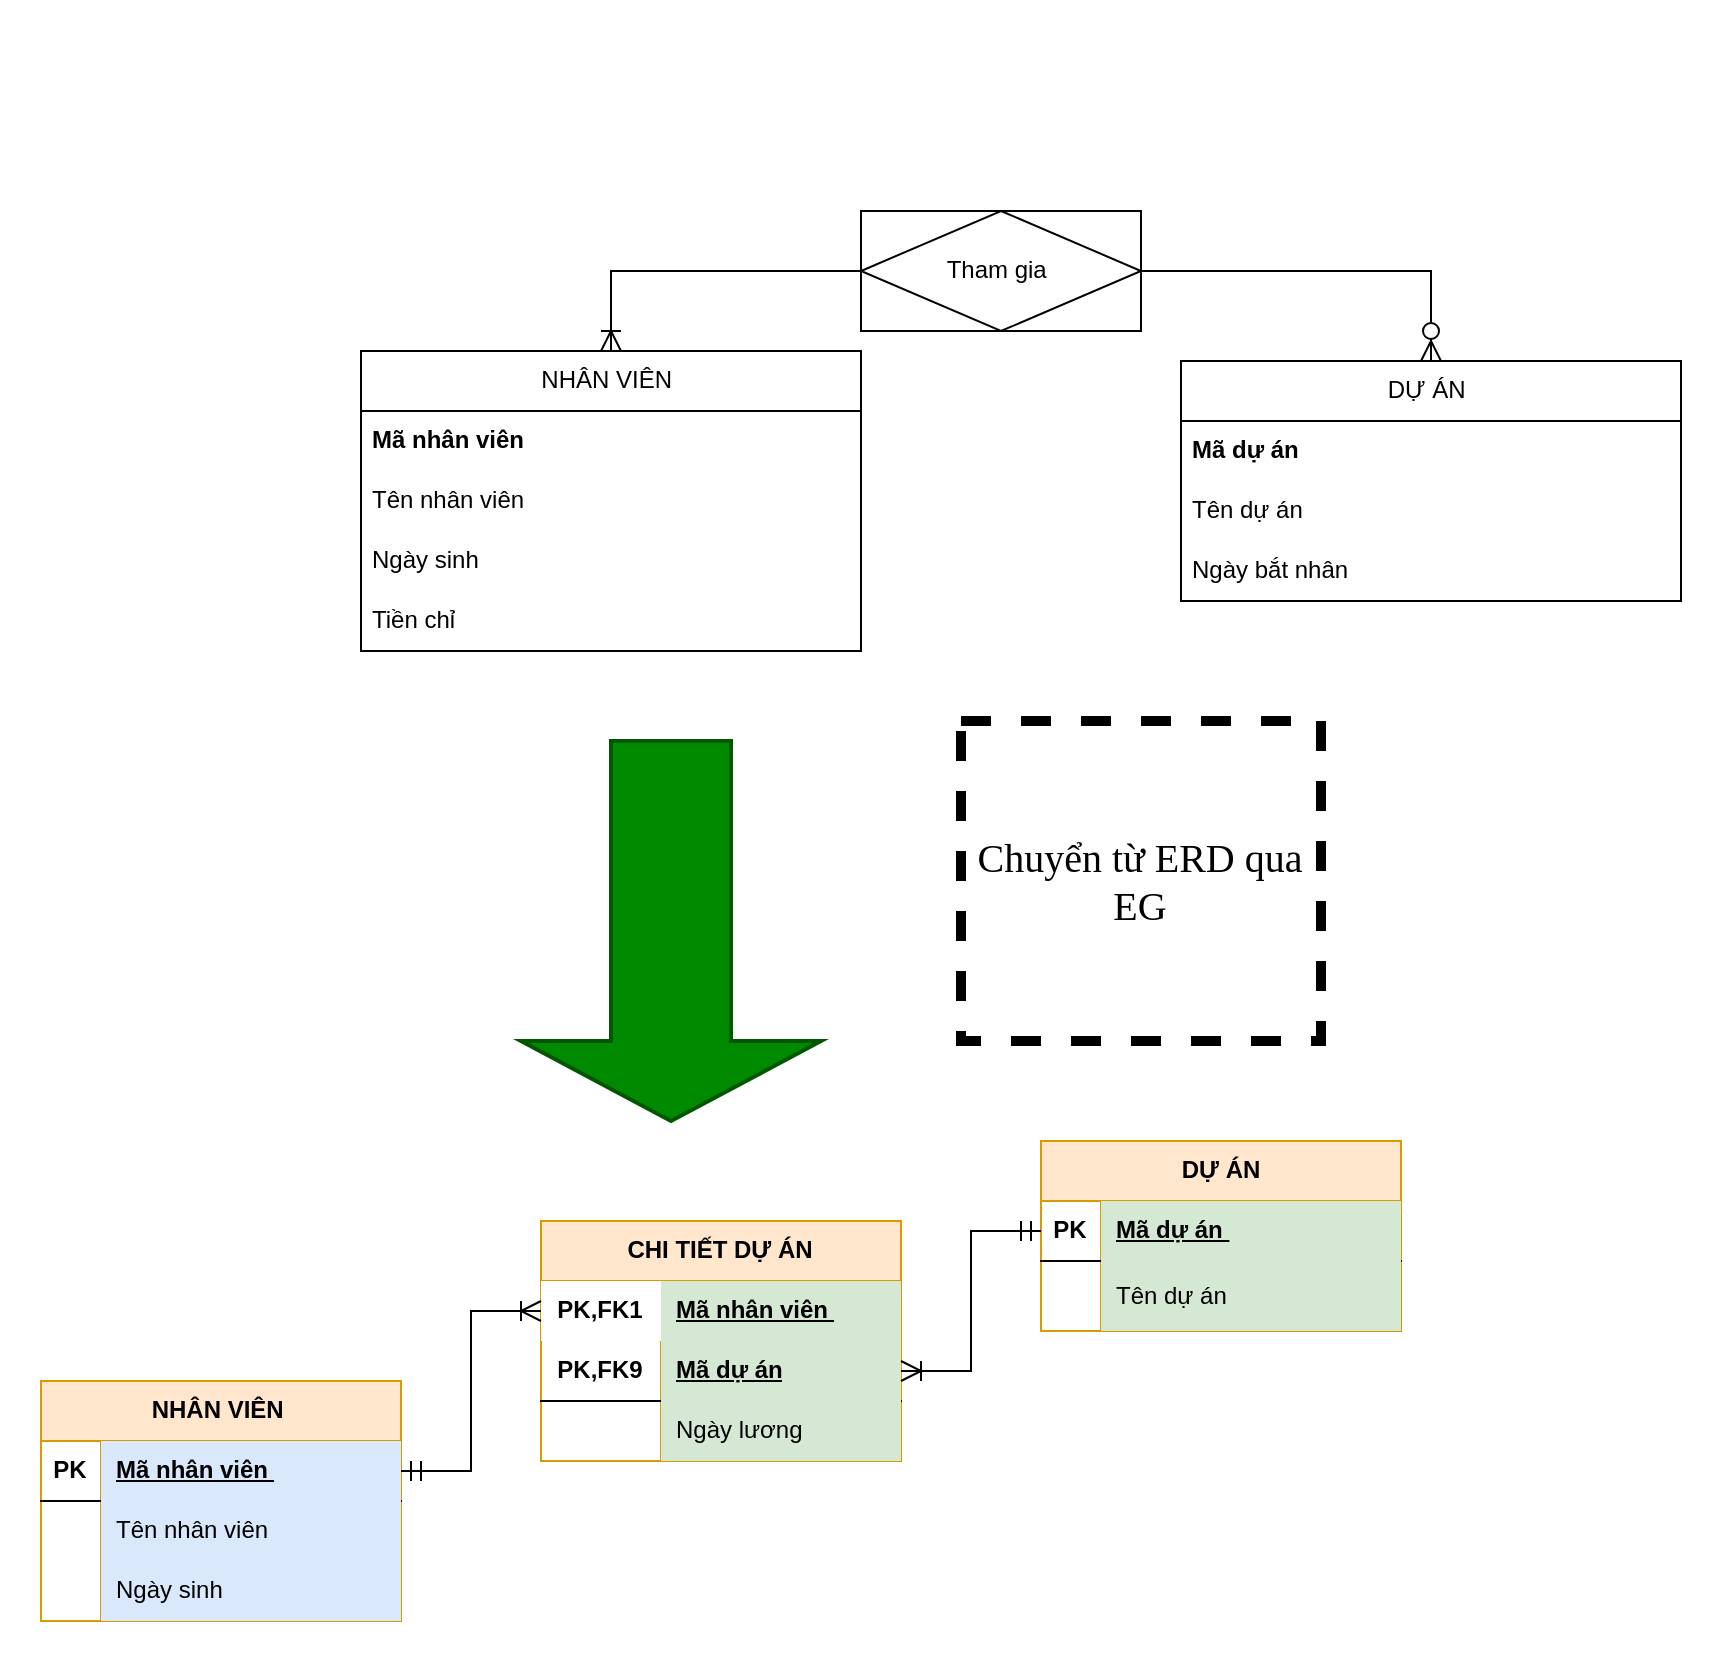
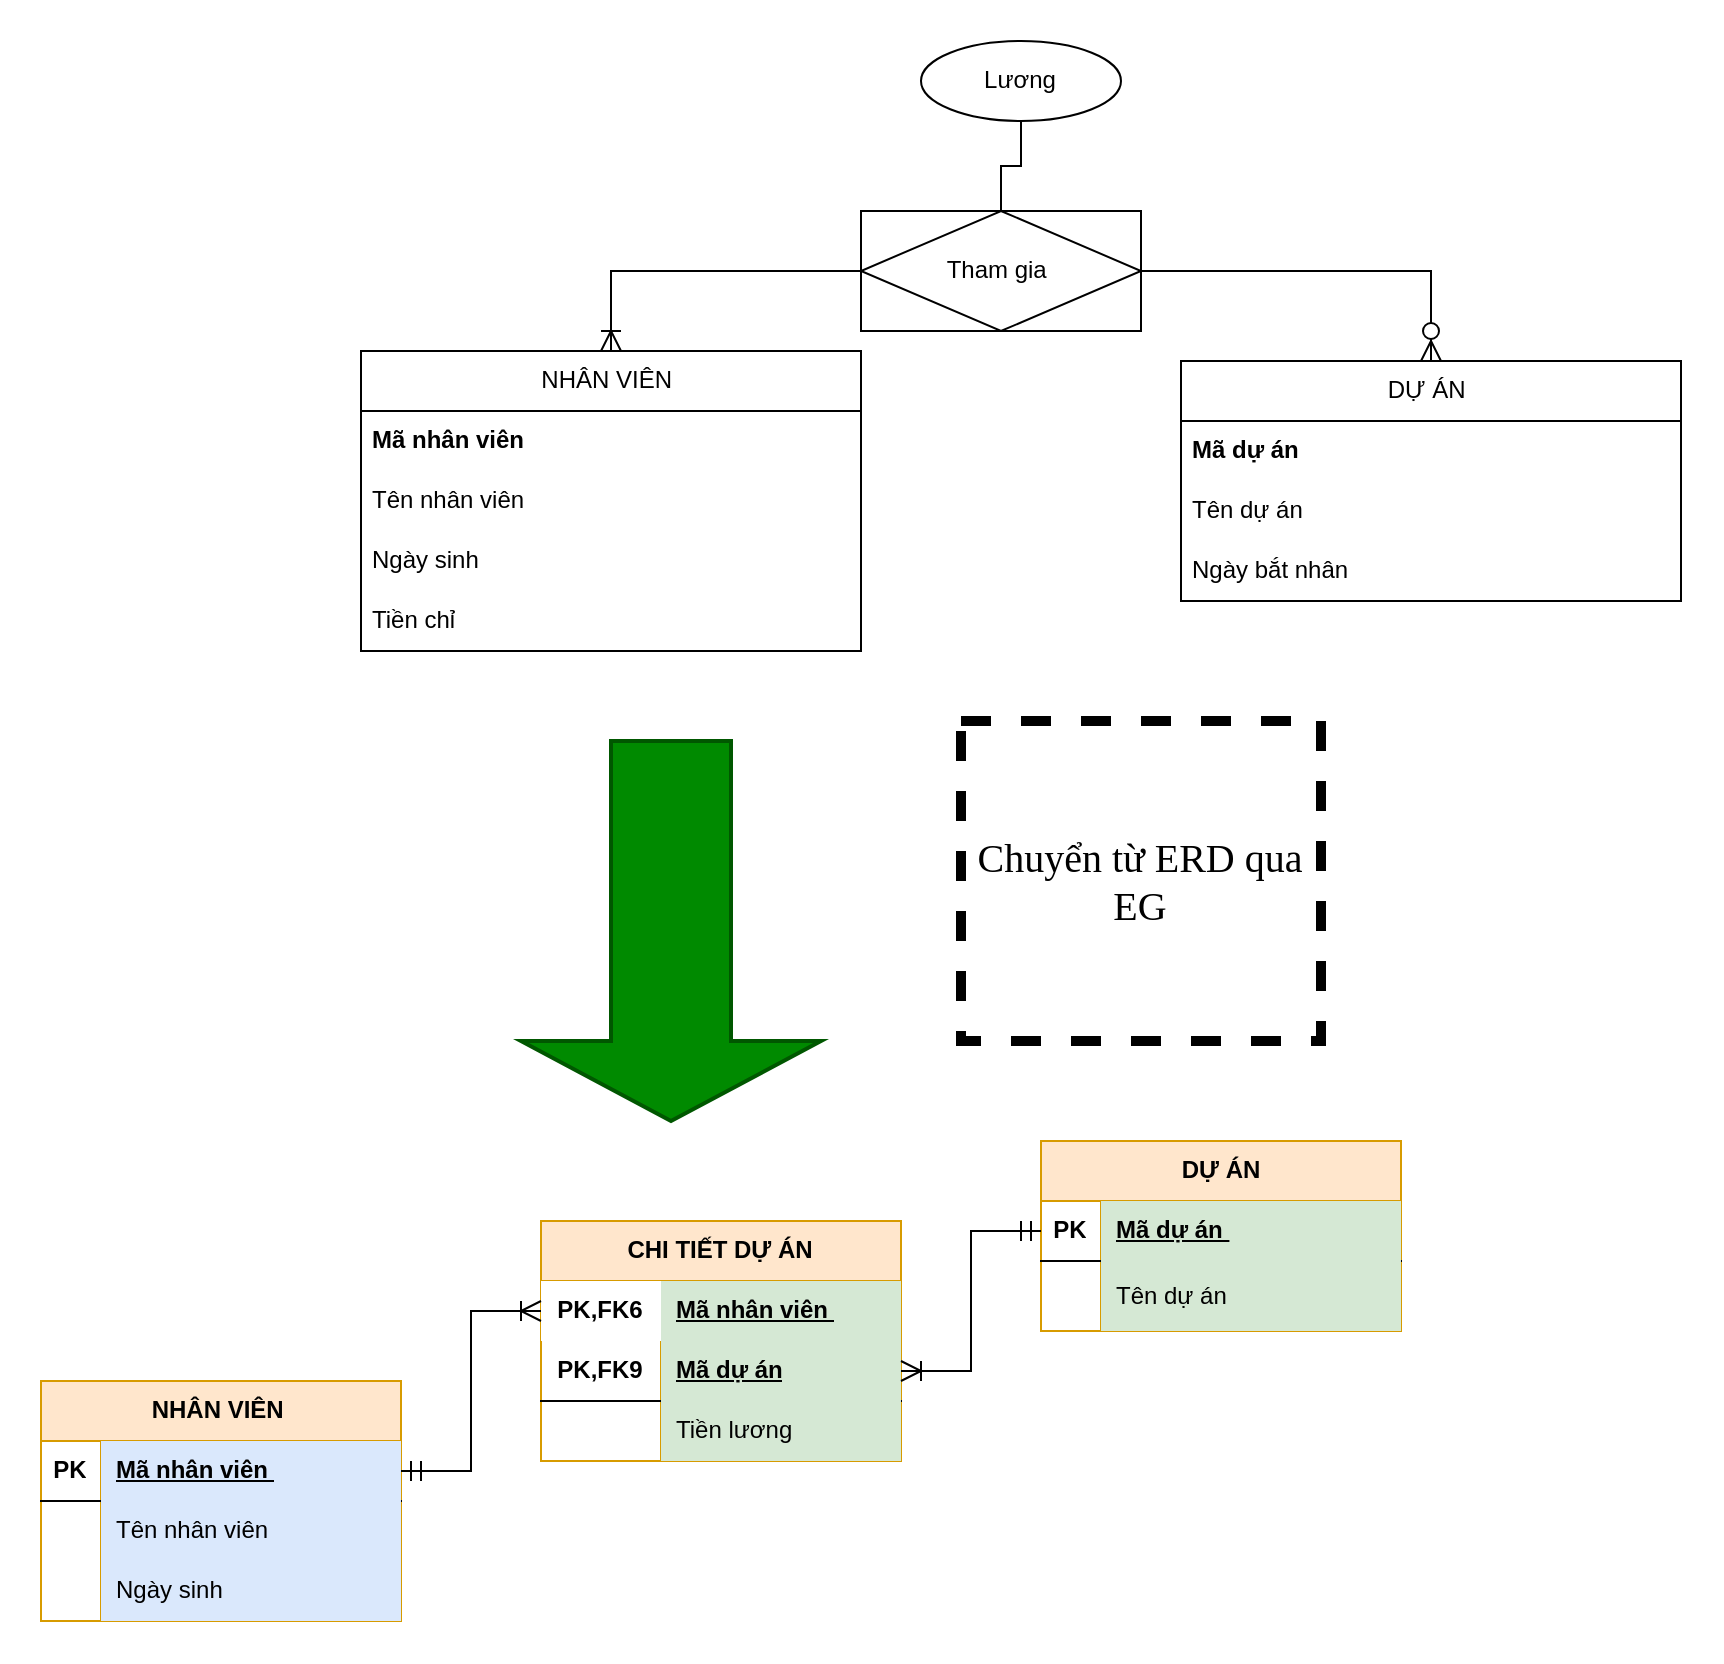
none -> (1021, 81)
none -> (1011, 166)
(601, 1311) -> (601, 1311)
(738, 1431) -> (735, 1431)
